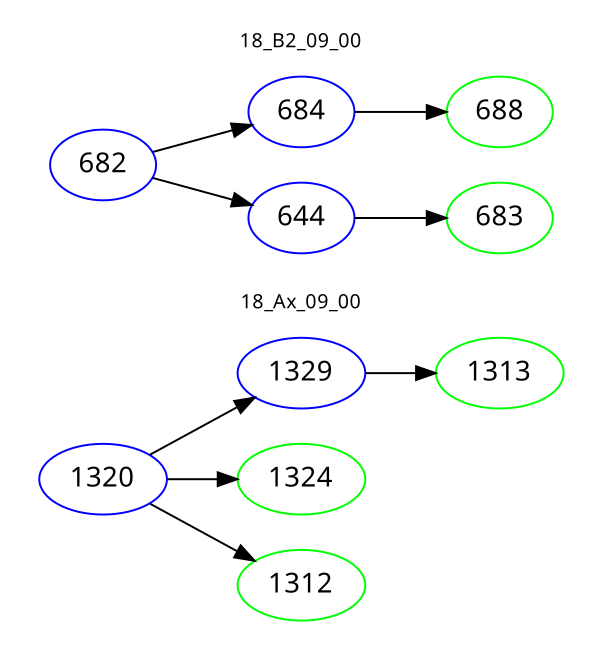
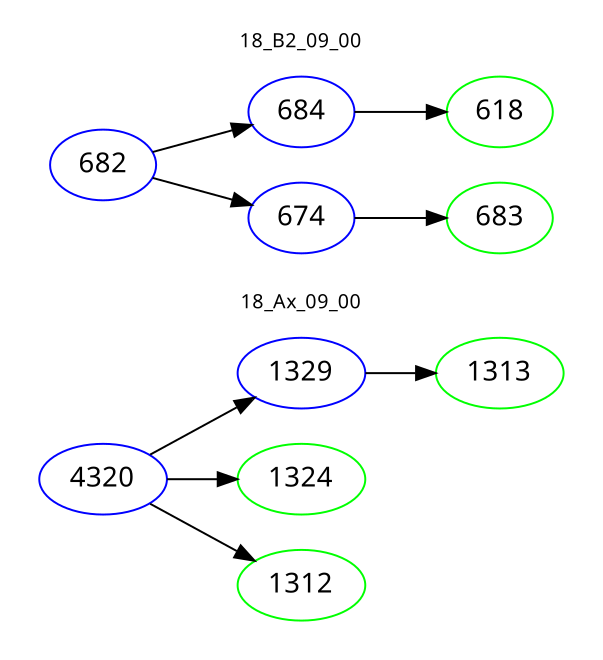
(500, 112) -> (500, 112)
(301, 218) -> (301, 218)
(103, 479) -> (103, 479)
